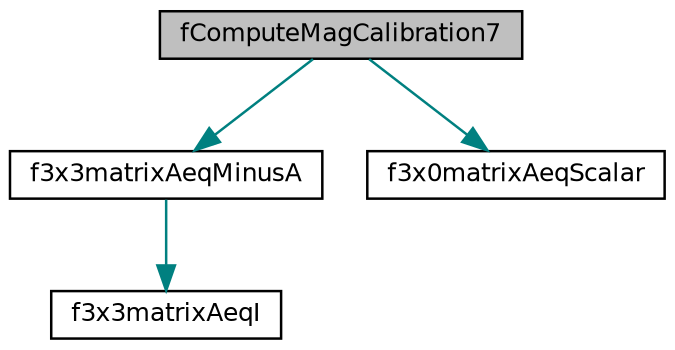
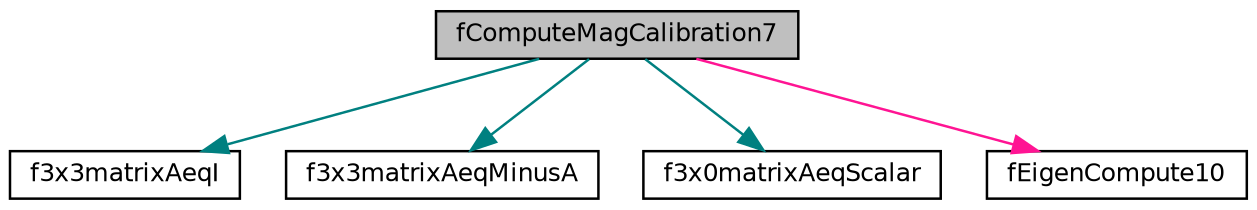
none -> (1117, 175)
(166, 232) -> (383, 102)
